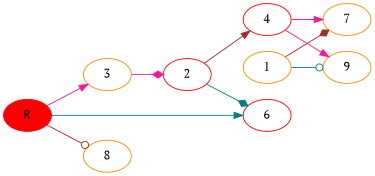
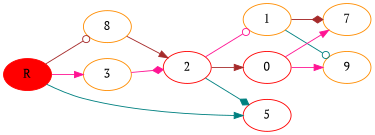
(267, 20) -> (267, 67)
none -> (143, 45)
none -> (224, 45)
(267, 115) -> (267, 115)
